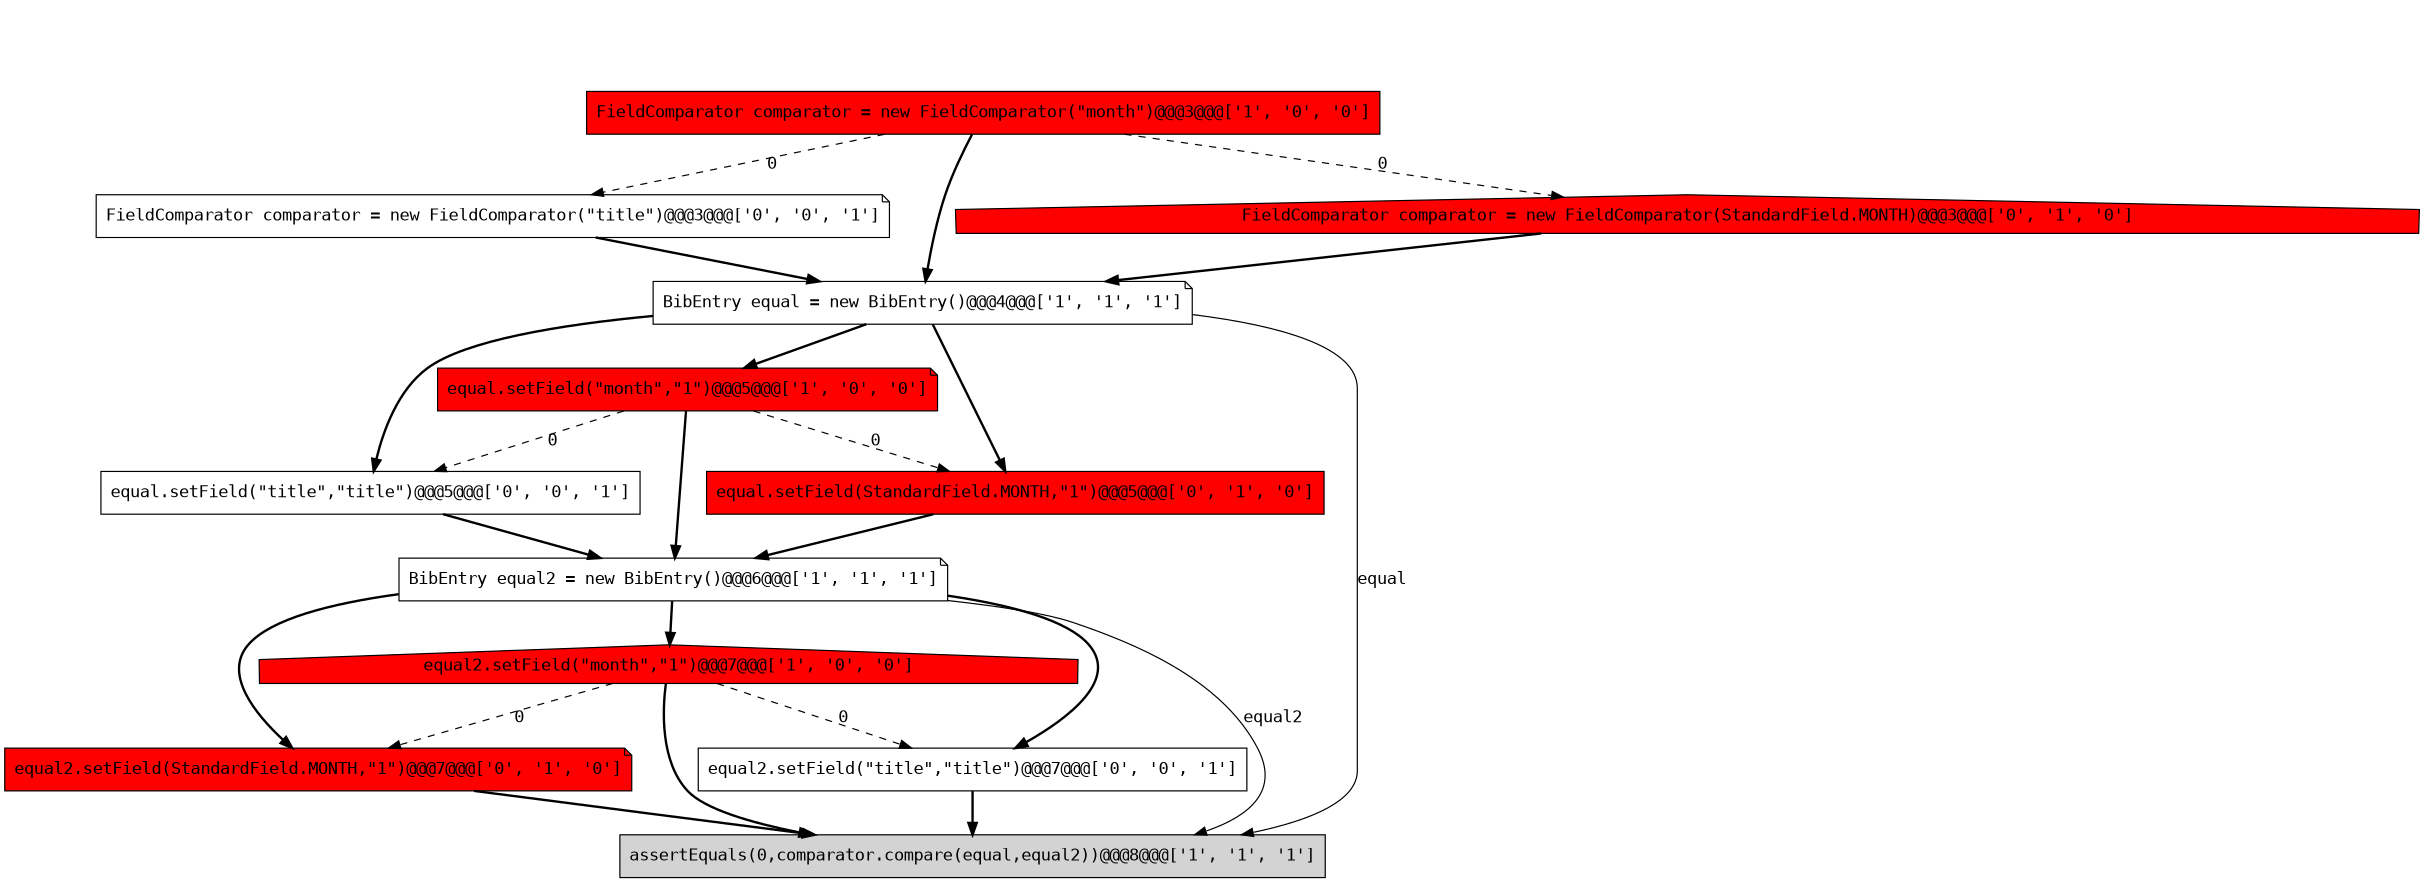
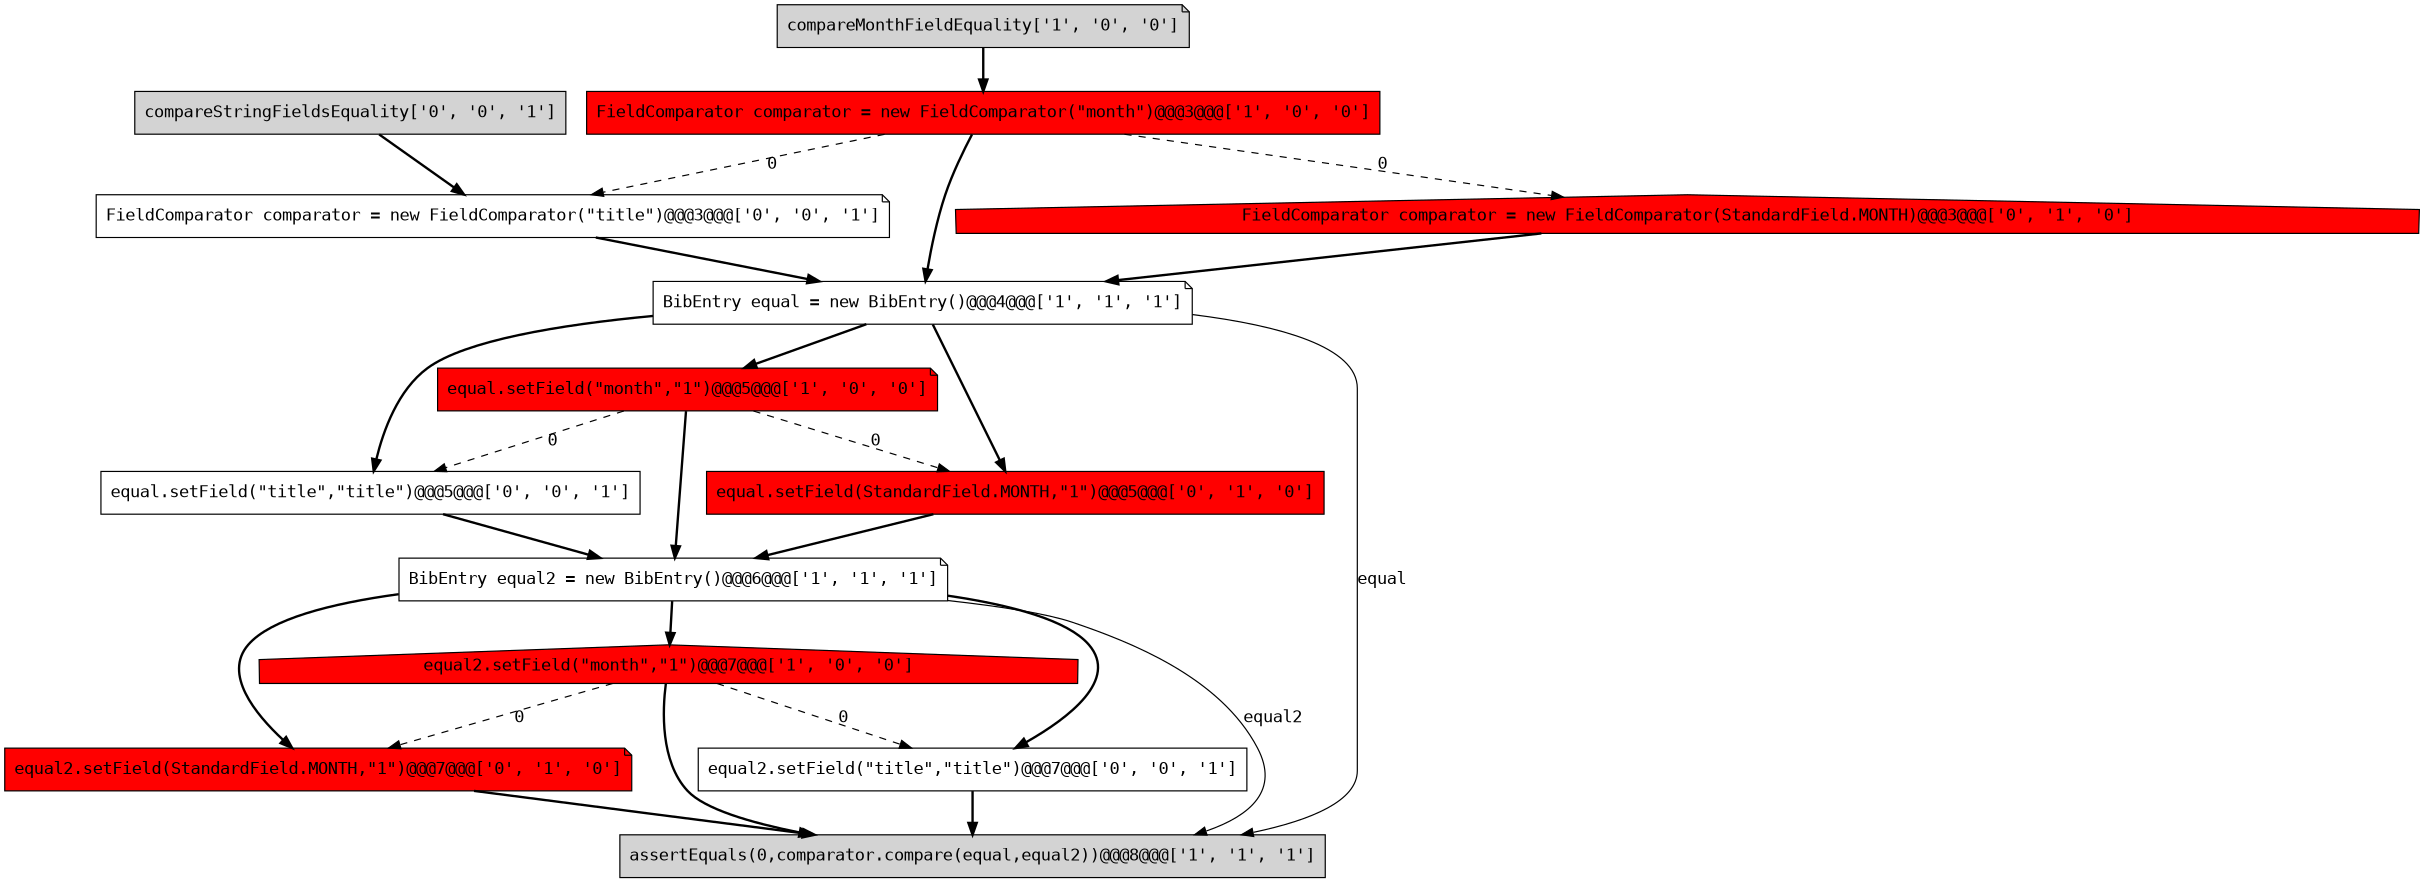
none -> (983, 26)
none -> (350, 113)
